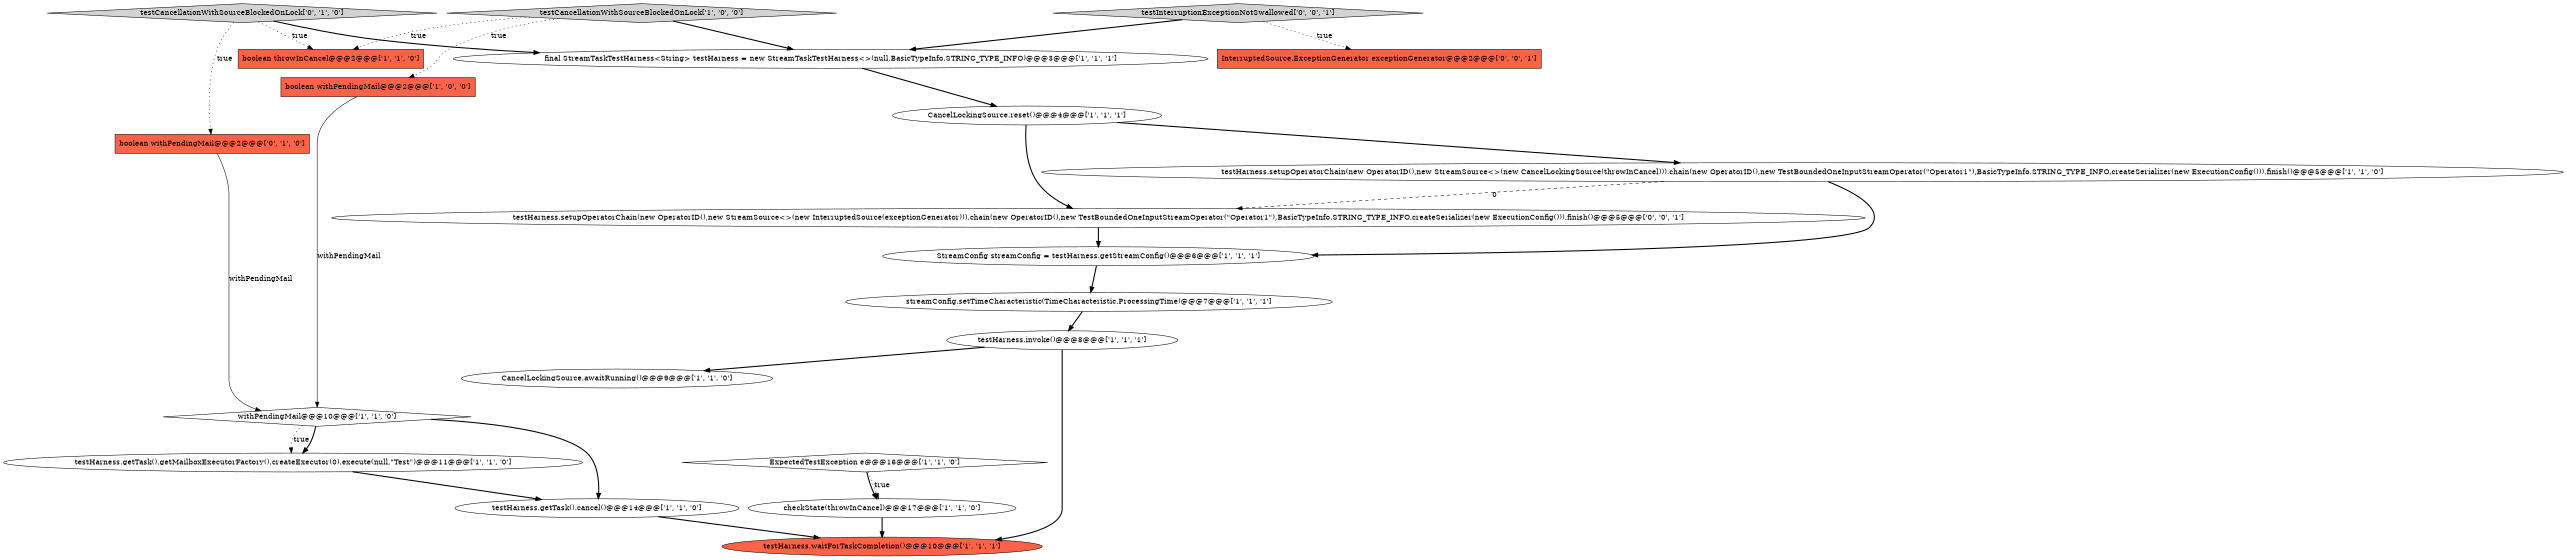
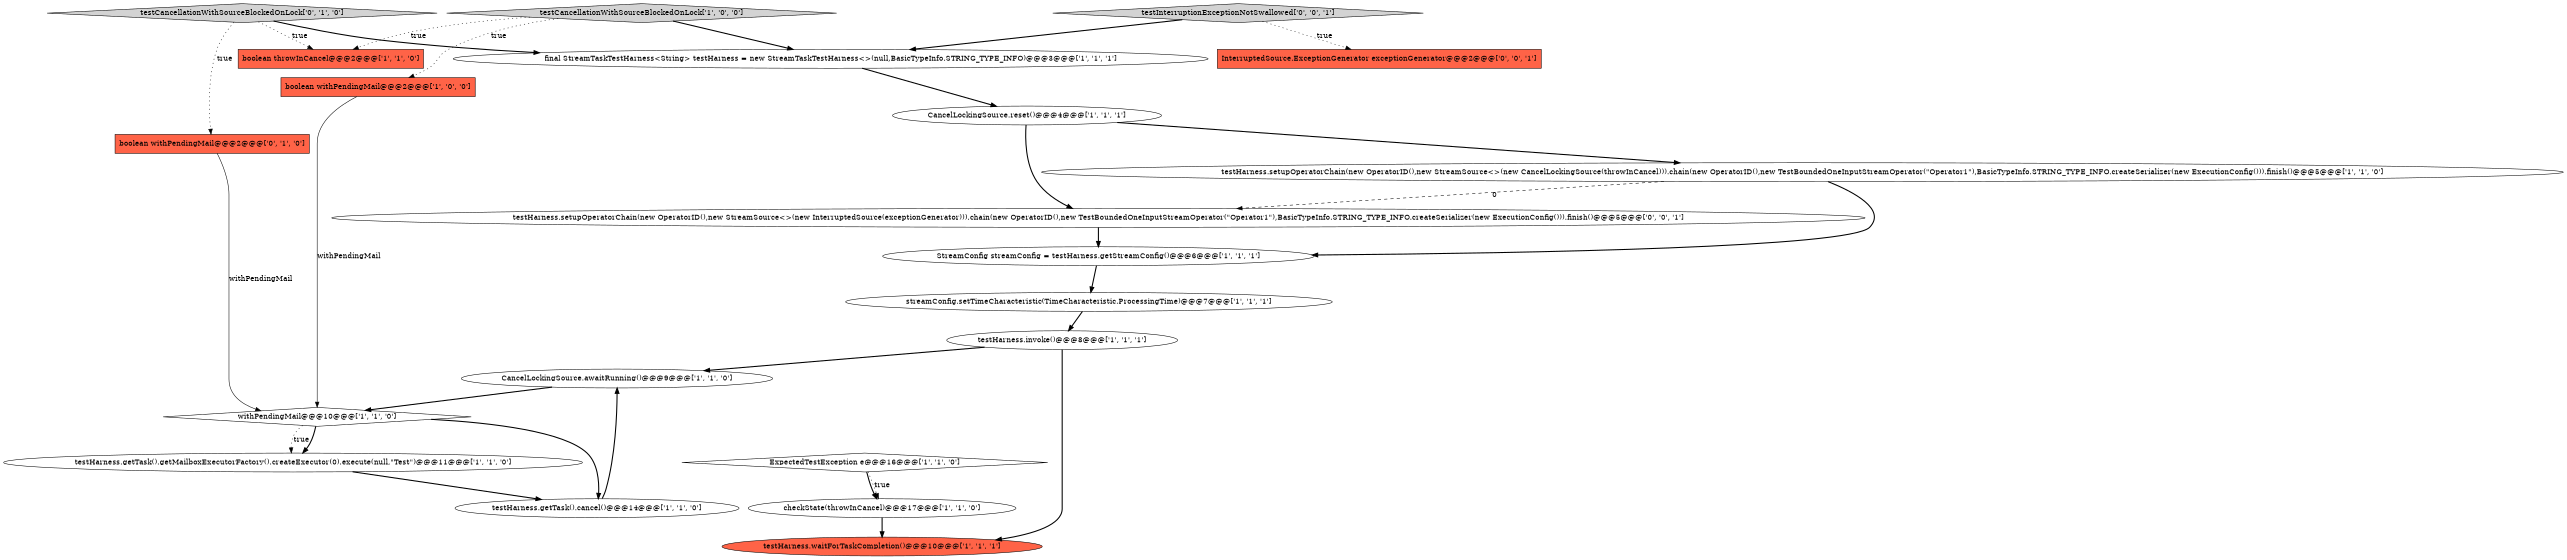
none -> (461, 398)
(736, 527) -> (614, 447)
